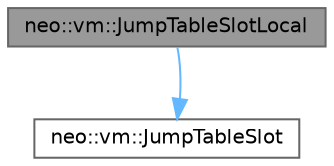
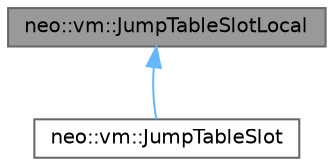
(180, 73) -> (153, 93)
